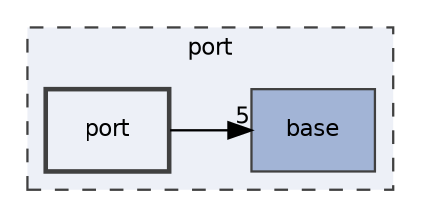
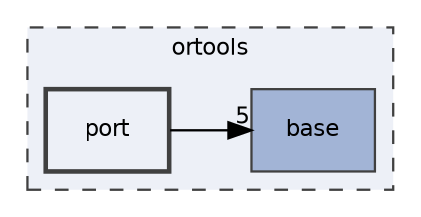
(210, 49) -> (210, 49)
